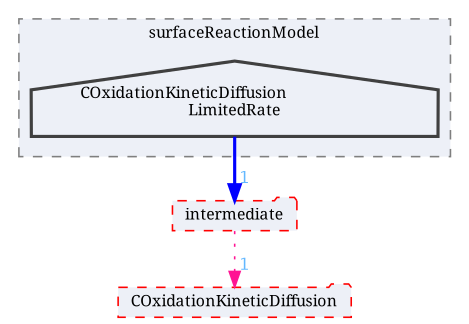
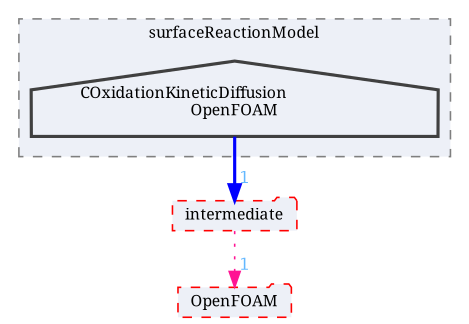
(235, 103) -> (235, 103)
(235, 302) -> (235, 302)
